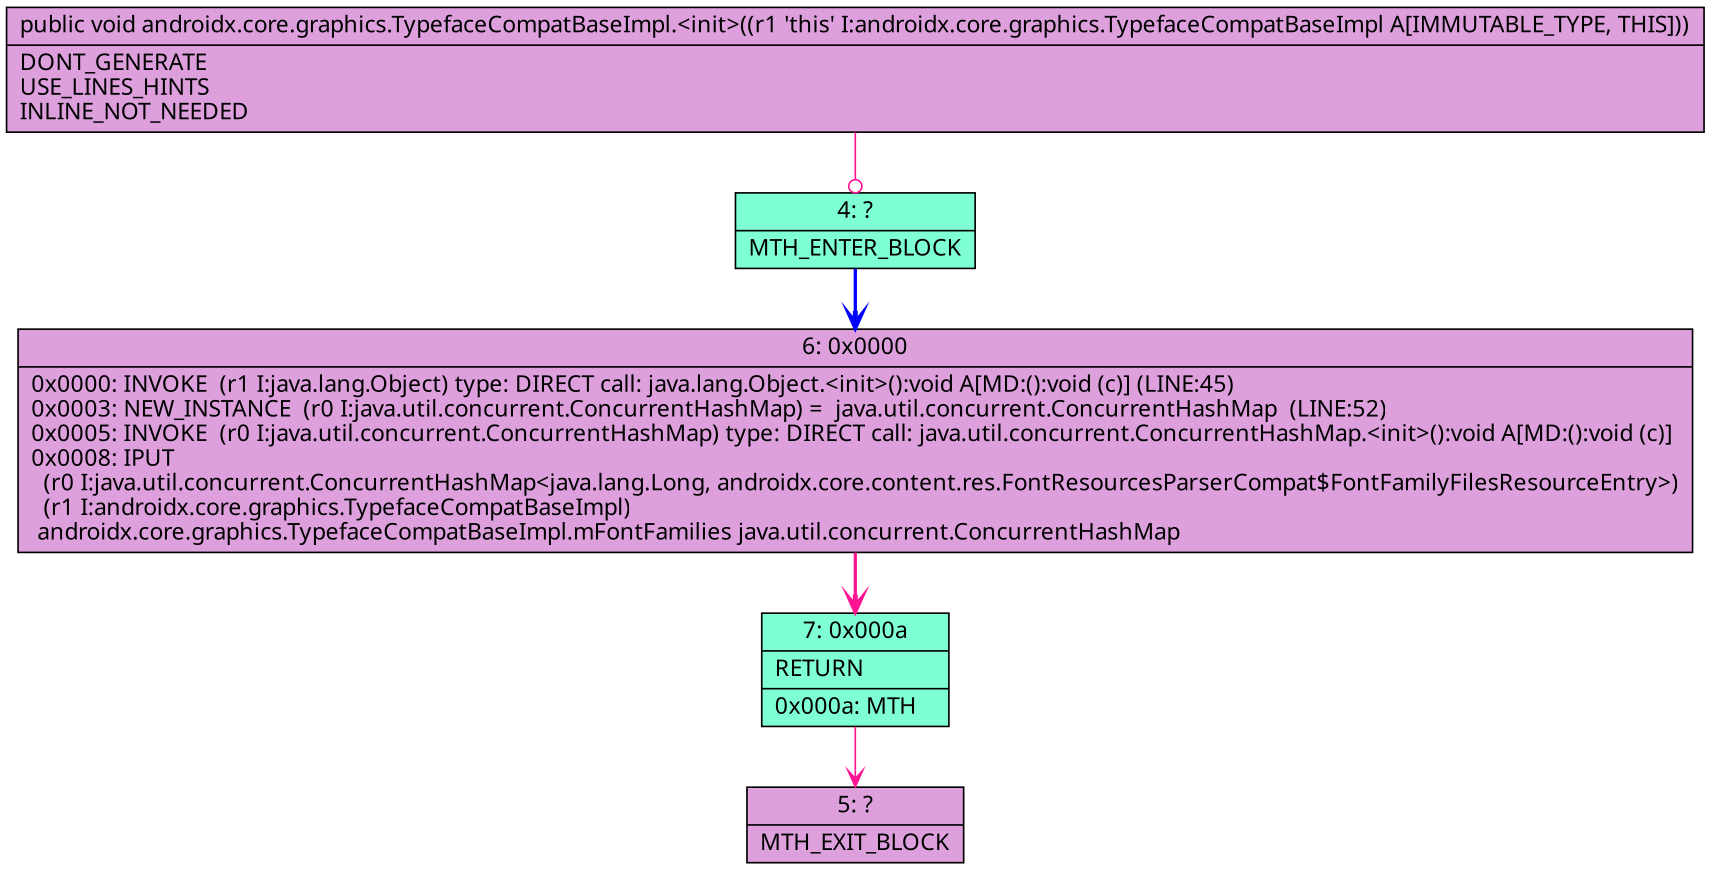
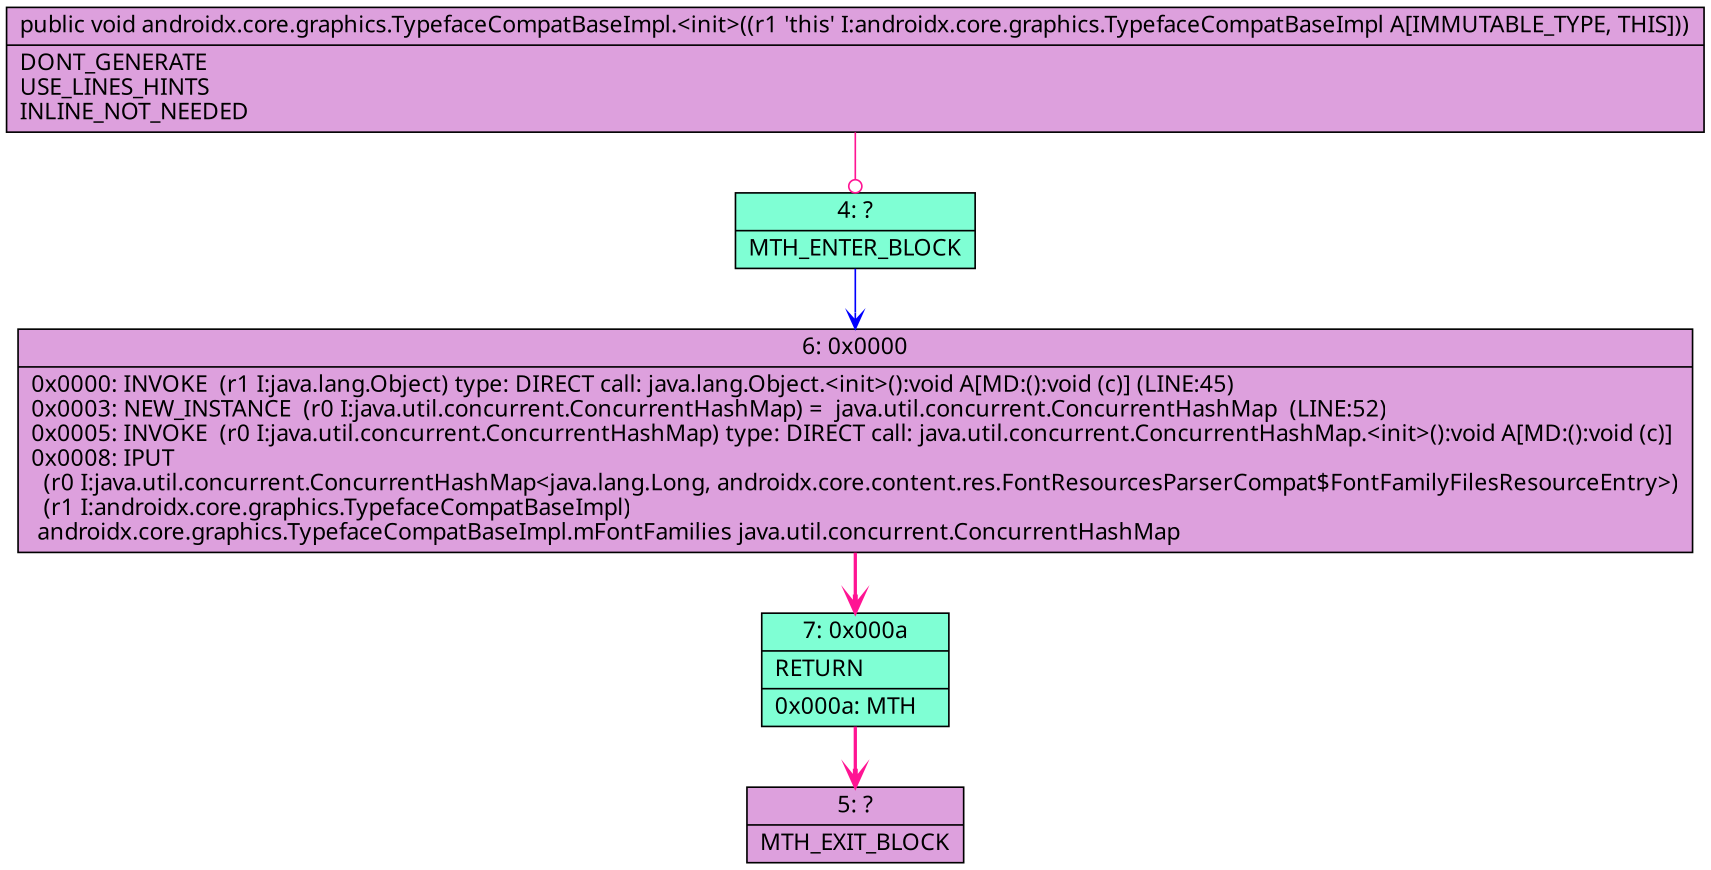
(855, 291) -> (855, 291)
(855, 749) -> (855, 749)
